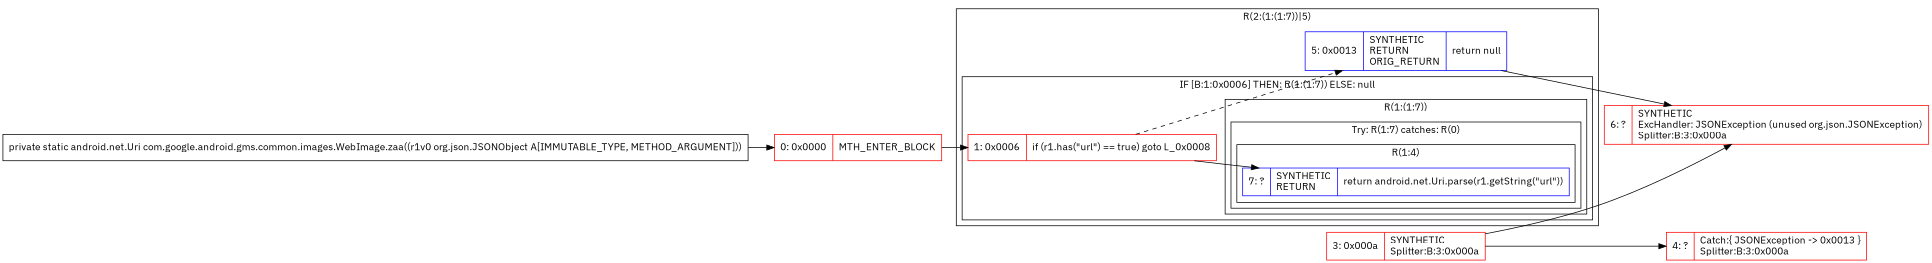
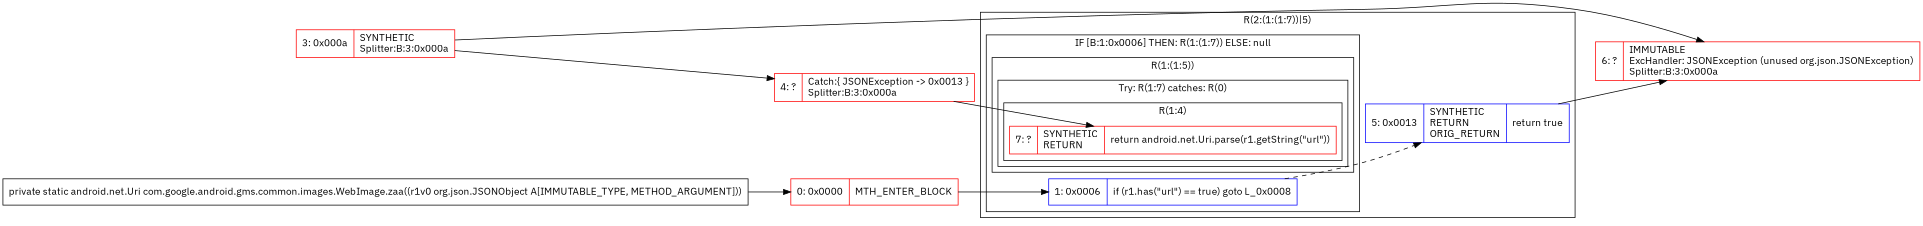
(1476, 51) -> (1538, 123)
(1406, 108) -> (1173, 66)
(1666, 114) -> (1658, 50)
(1092, 148) -> (1173, 192)
(1220, 164) -> (1020, 113)
(1406, 182) -> (1173, 140)
